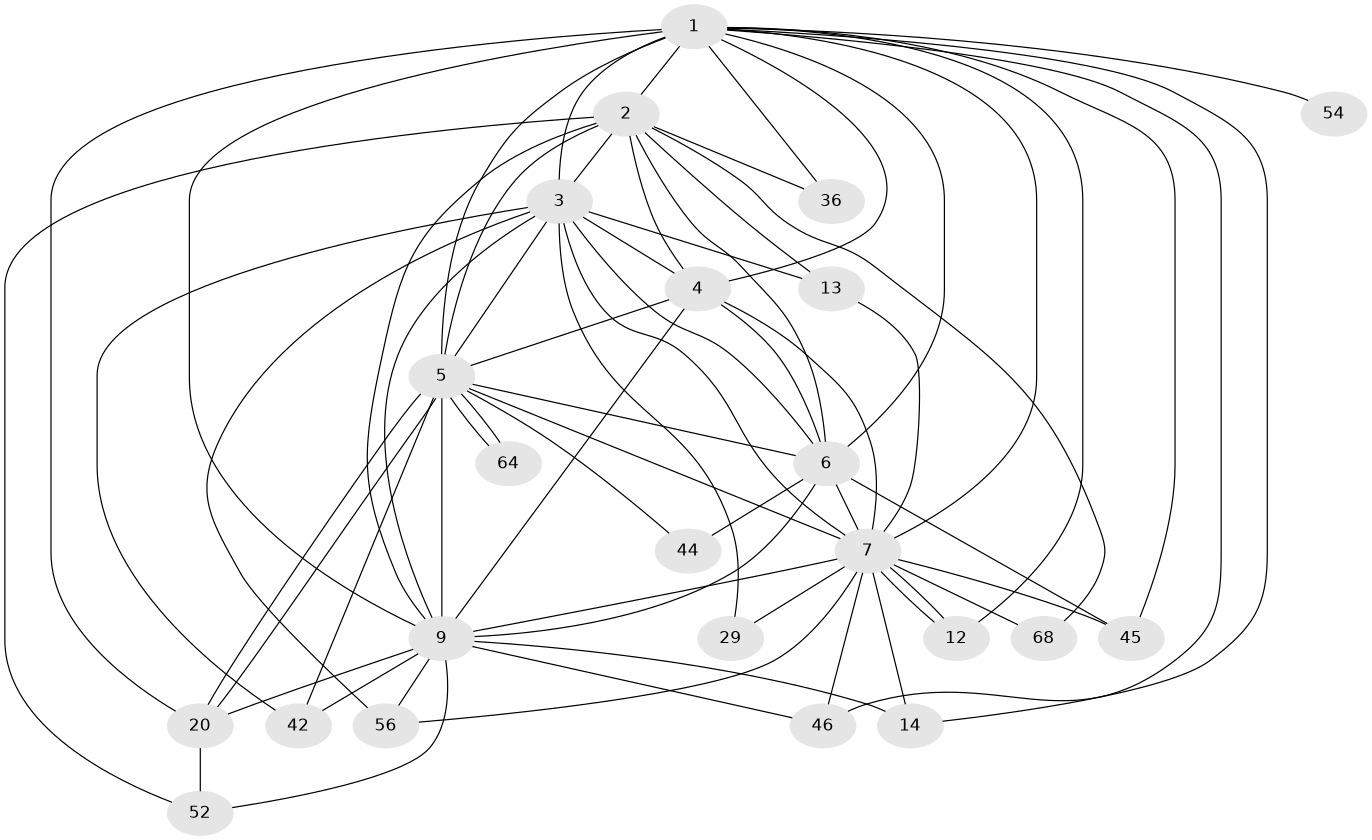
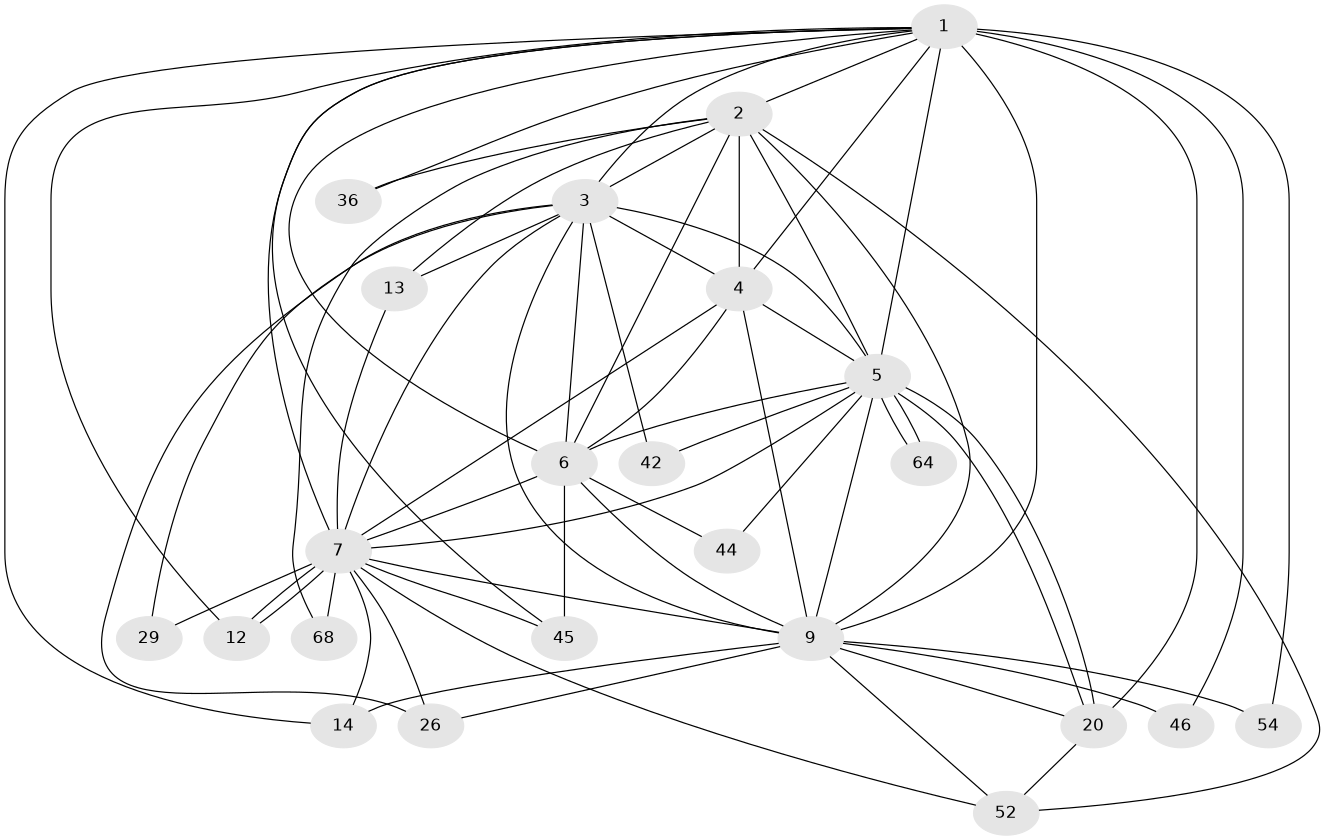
(845, 639) -> (657, 714)
(370, 682) -> (1046, 664)
(386, 726) -> (431, 726)
